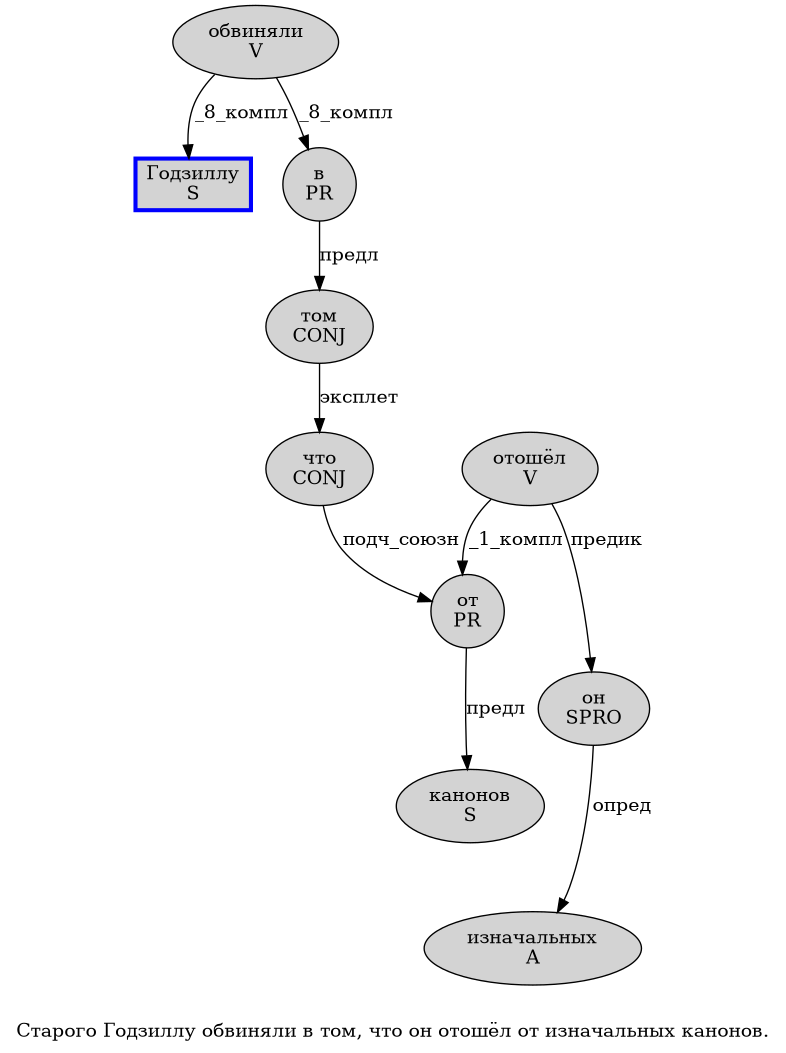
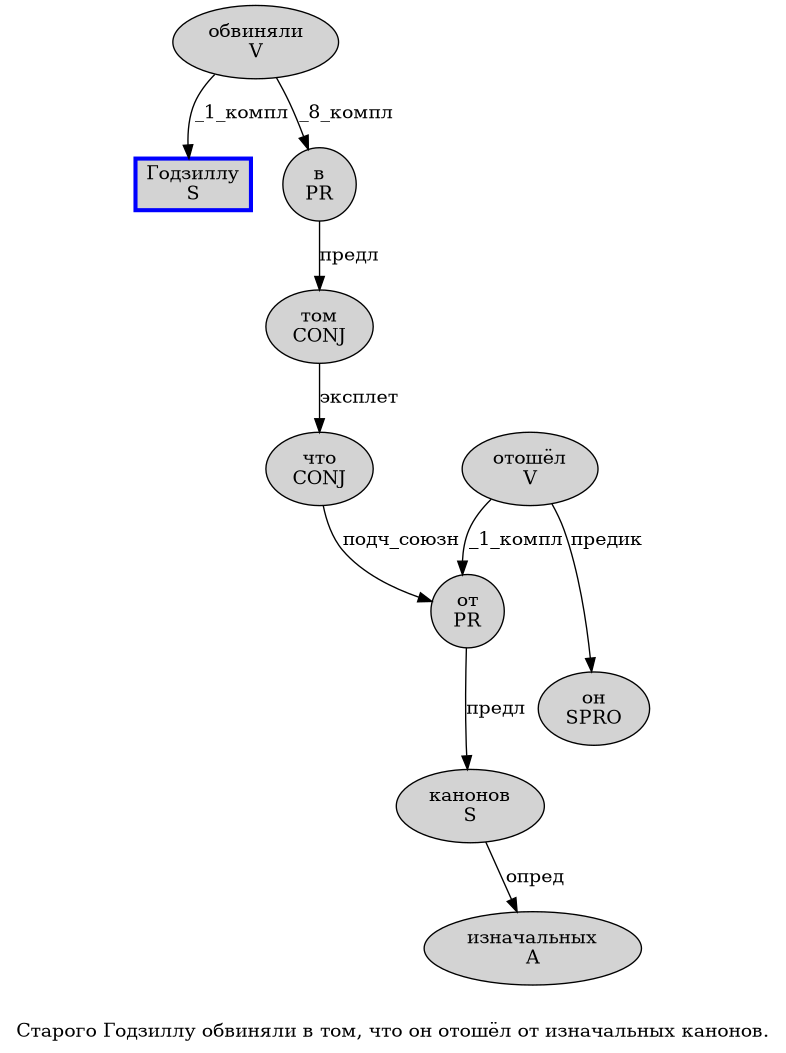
(242, 113) -> (242, 113)
(585, 824) -> (499, 871)
